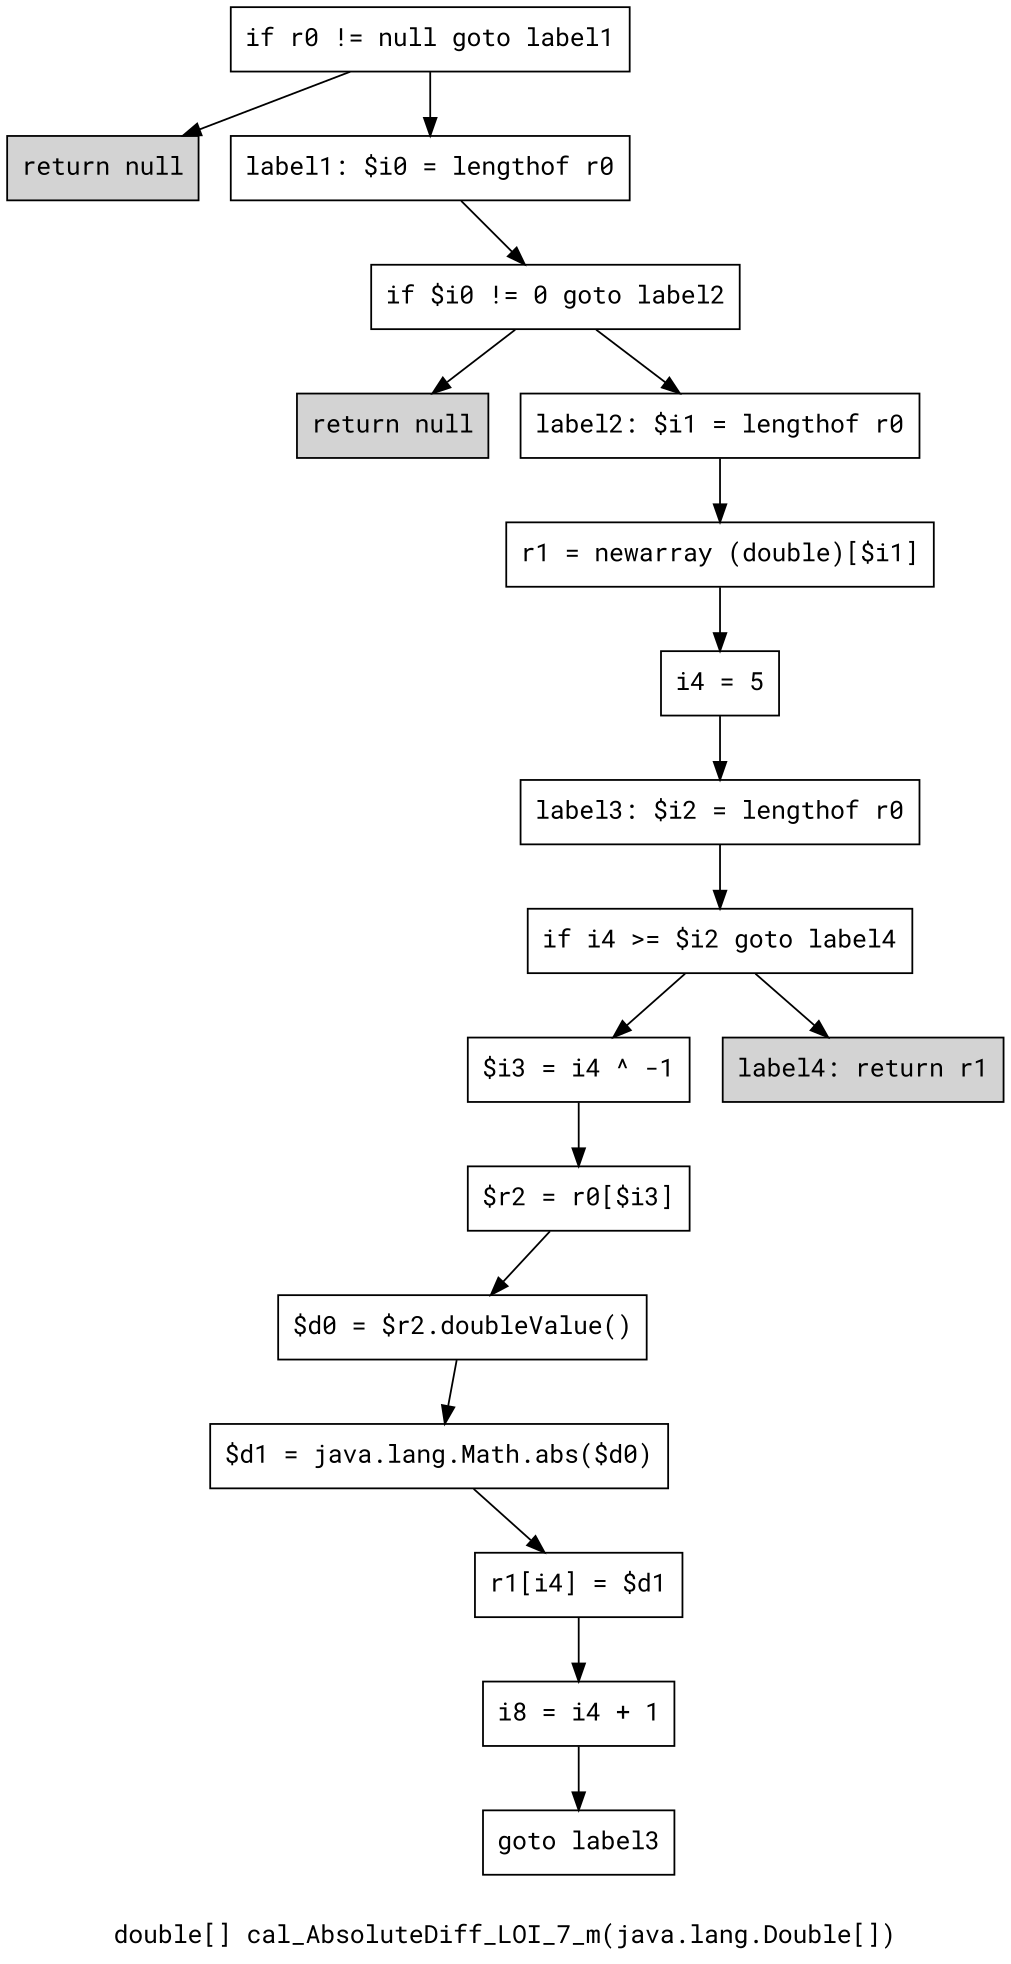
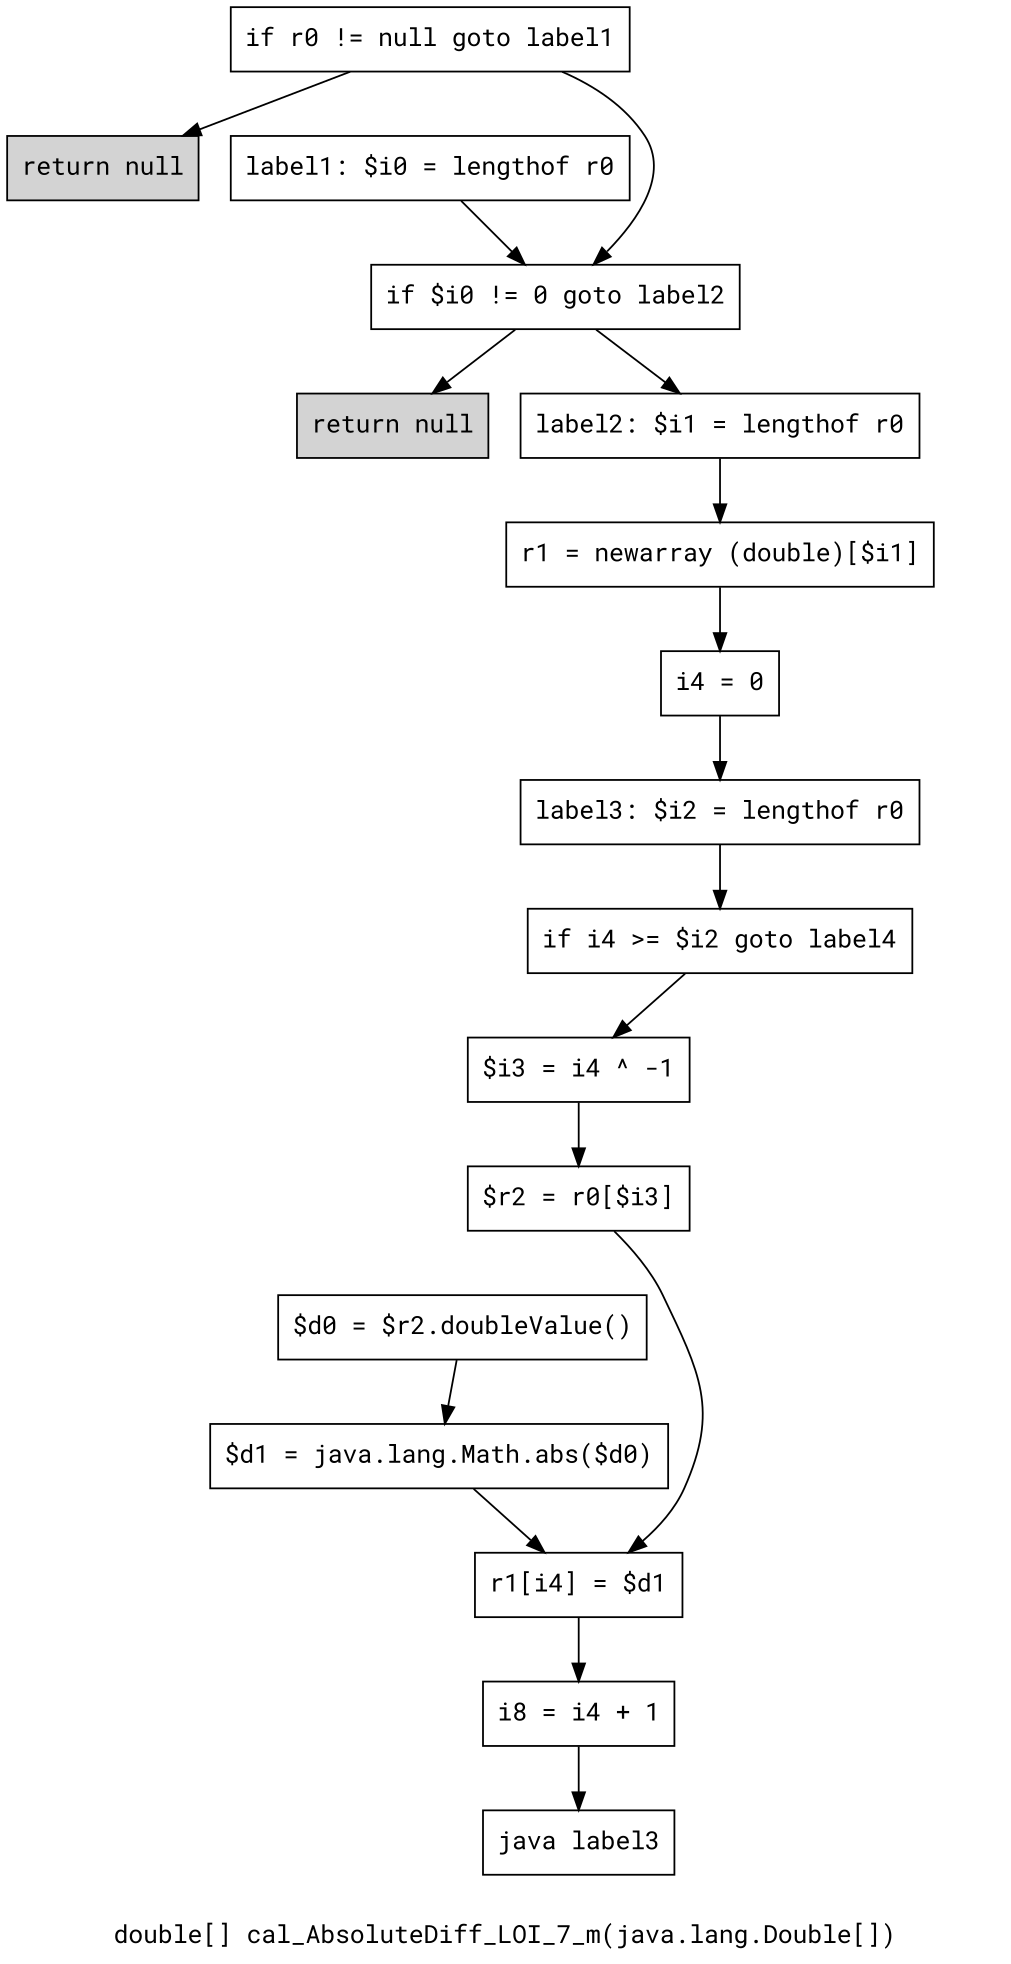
(430, 95) -> (650, 147)
(720, 683) -> (720, 683)
(863, 1070) -> none
(527, 1256) -> (699, 1383)
(579, 1843) -> (579, 1843)
